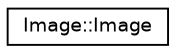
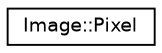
(88, 27) -> (81, 27)
